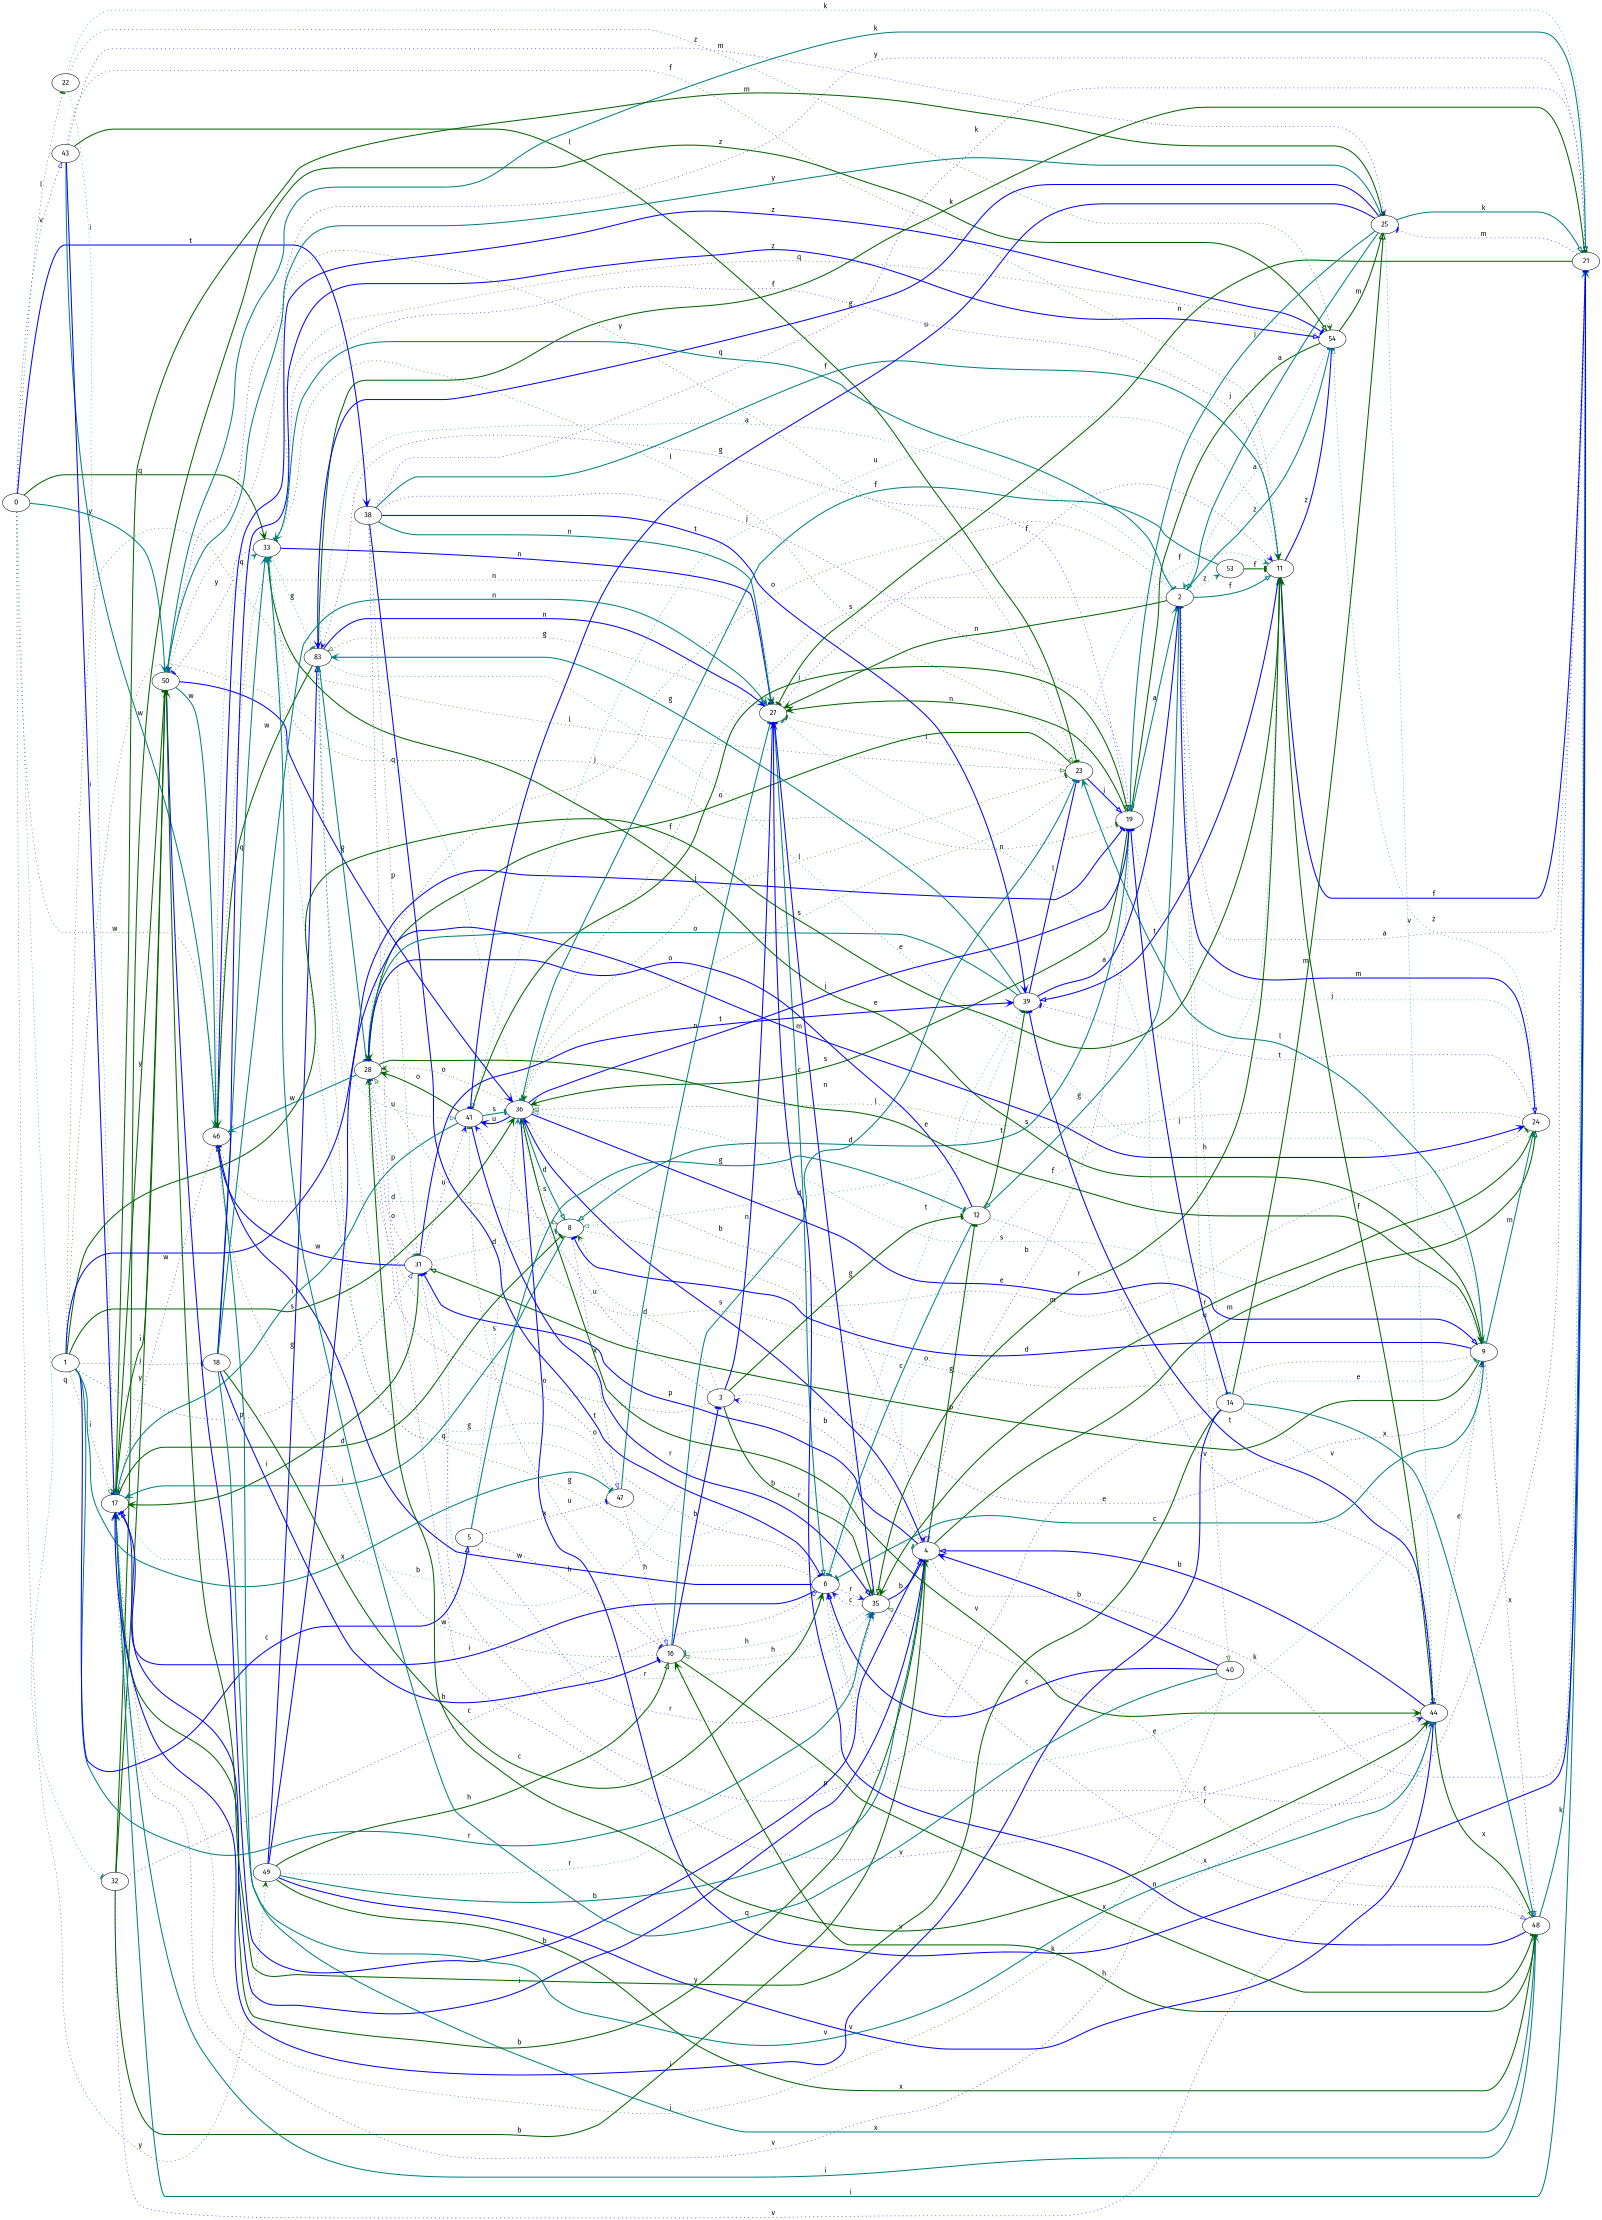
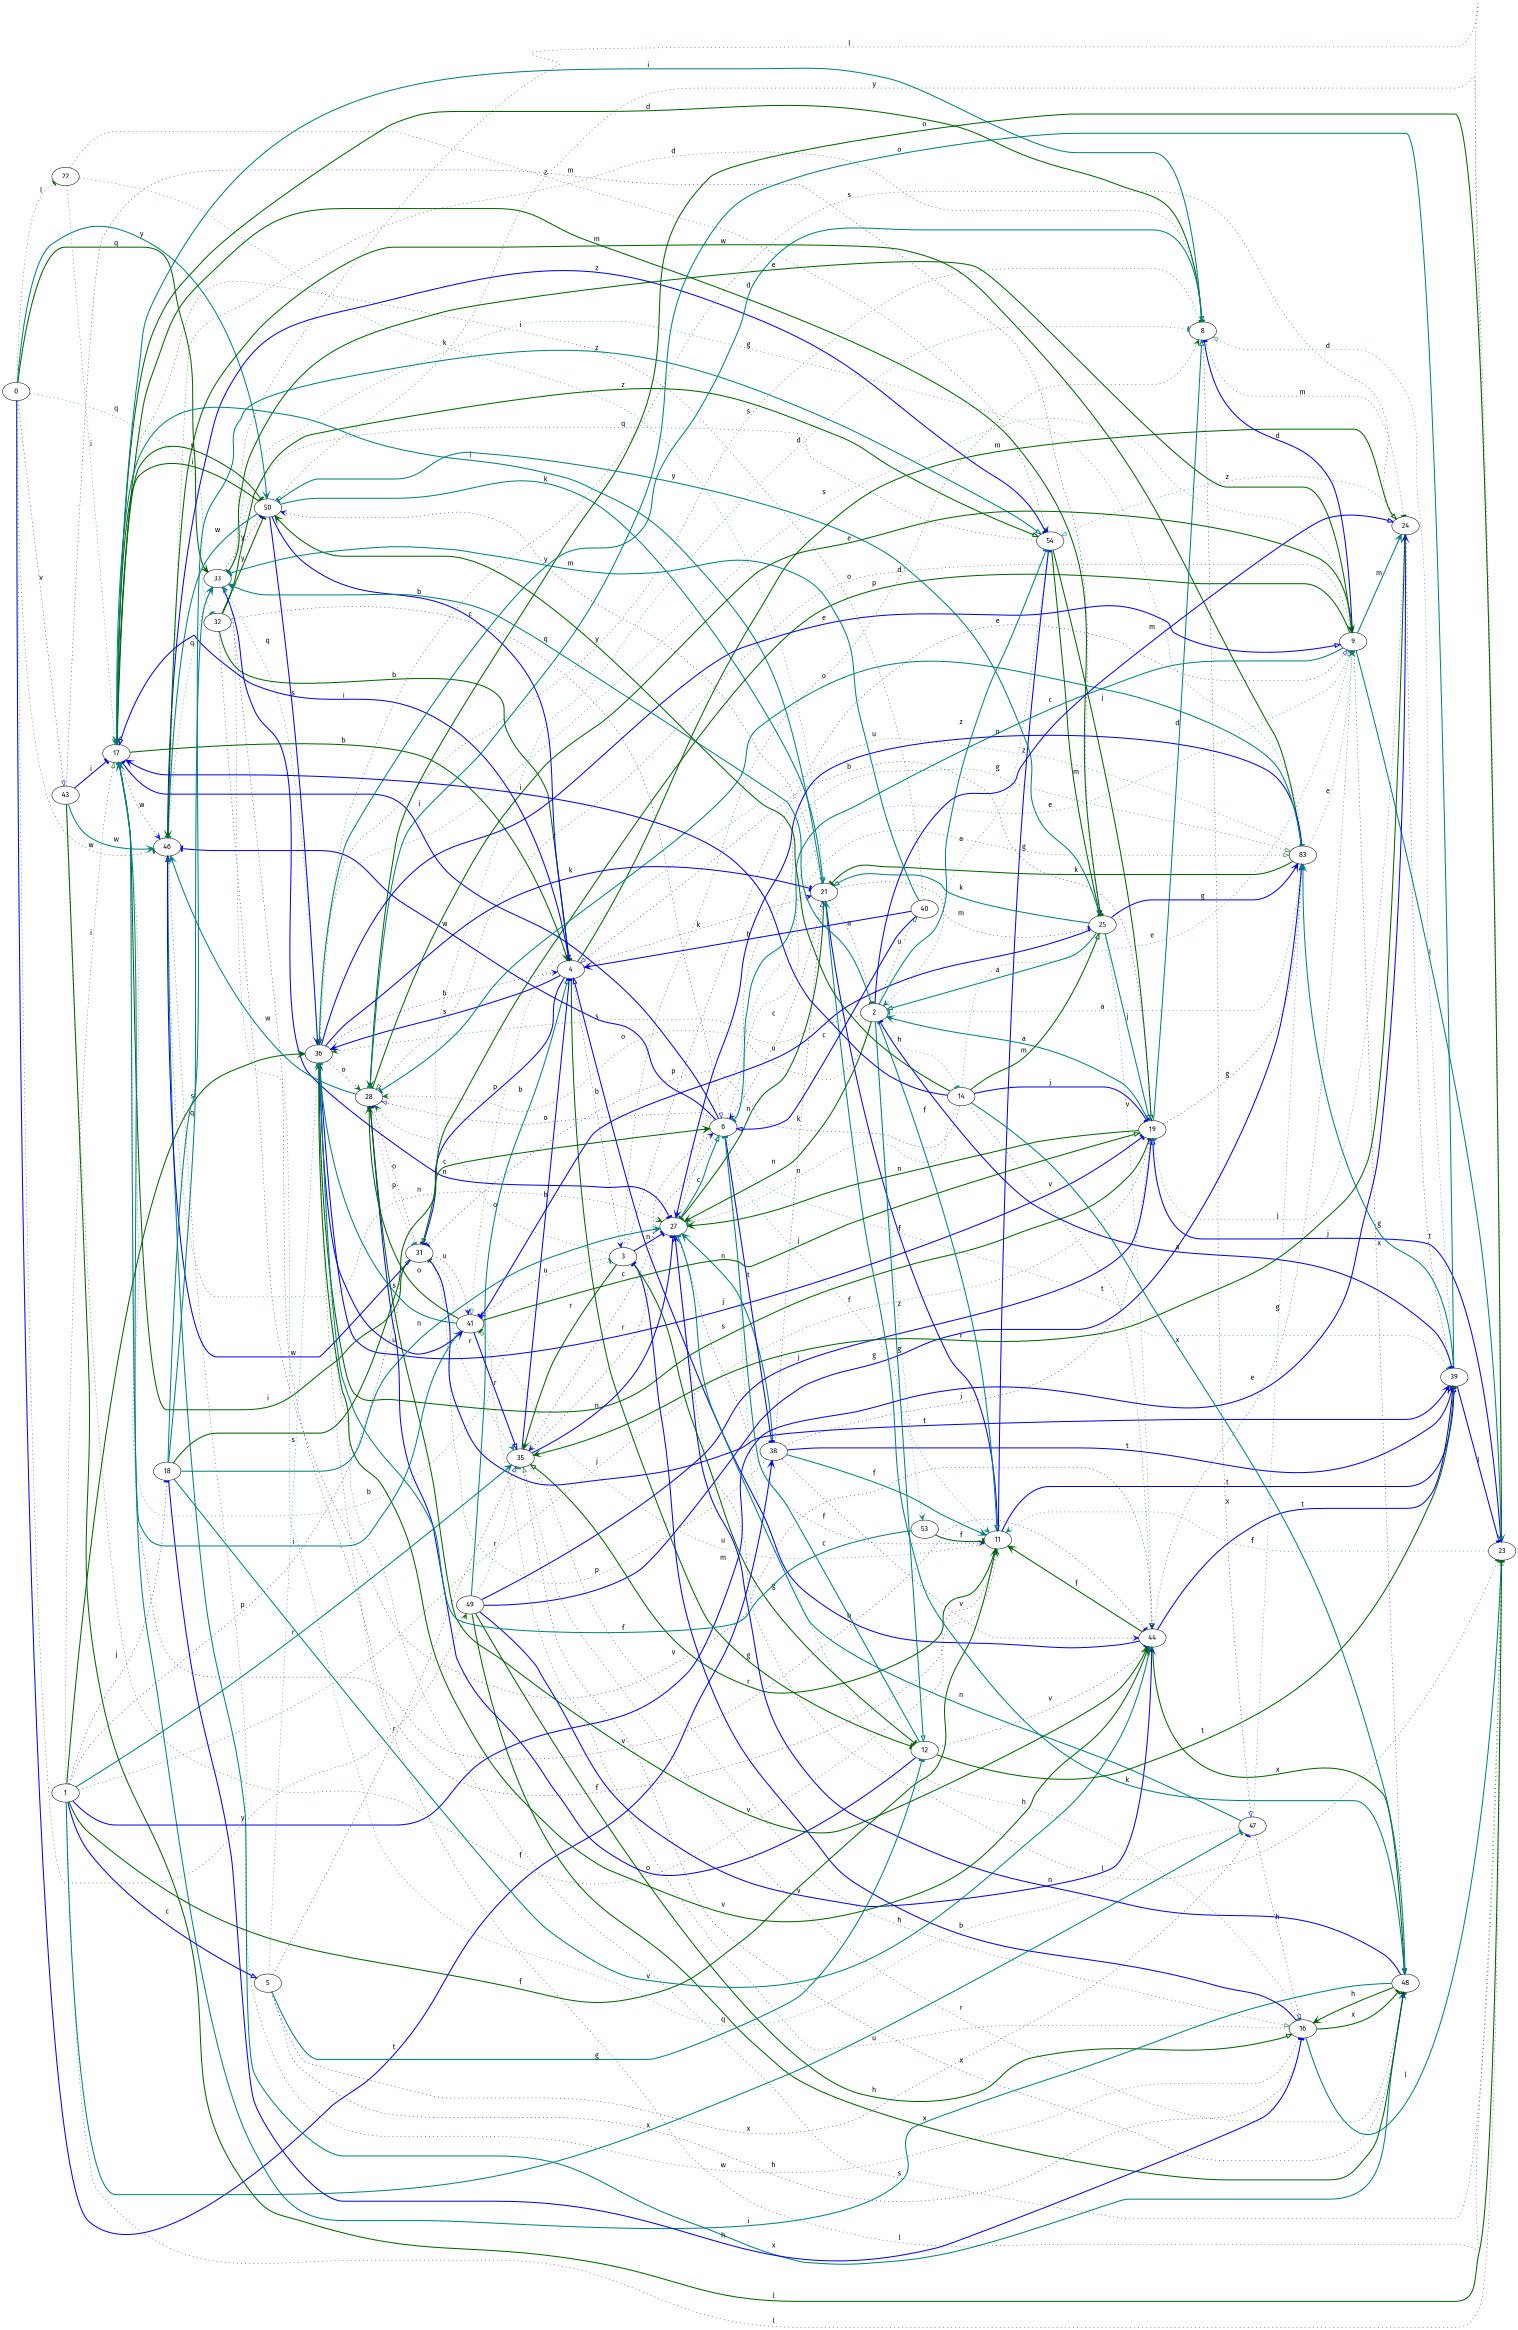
(909, 10) -> (565, 384)
(301, 329) -> (207, 513)
(928, 742) -> (967, 1816)
(434, 1104) -> (748, 1288)
(164, 1317) -> (135, 800)
(767, 1493) -> none
(747, 1913) -> (571, 564)
(929, 2047) -> (823, 1899)
